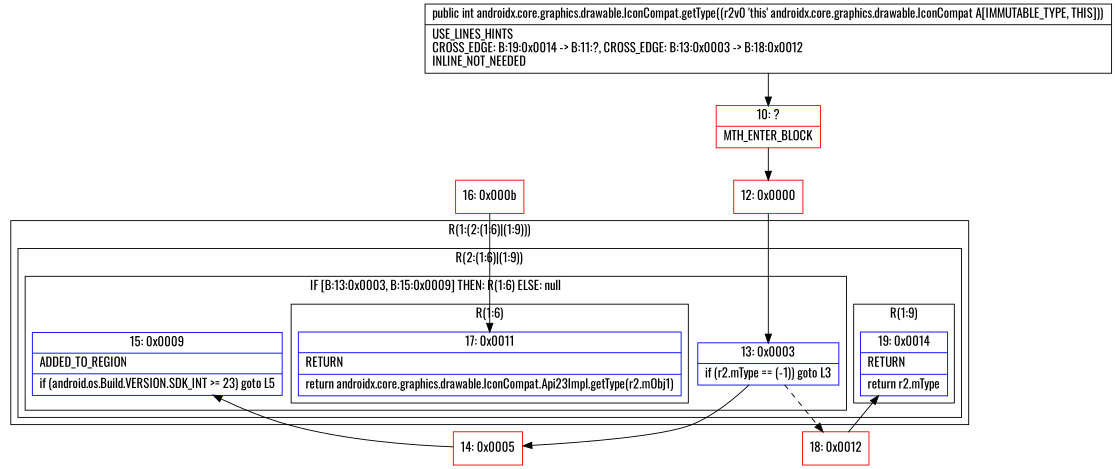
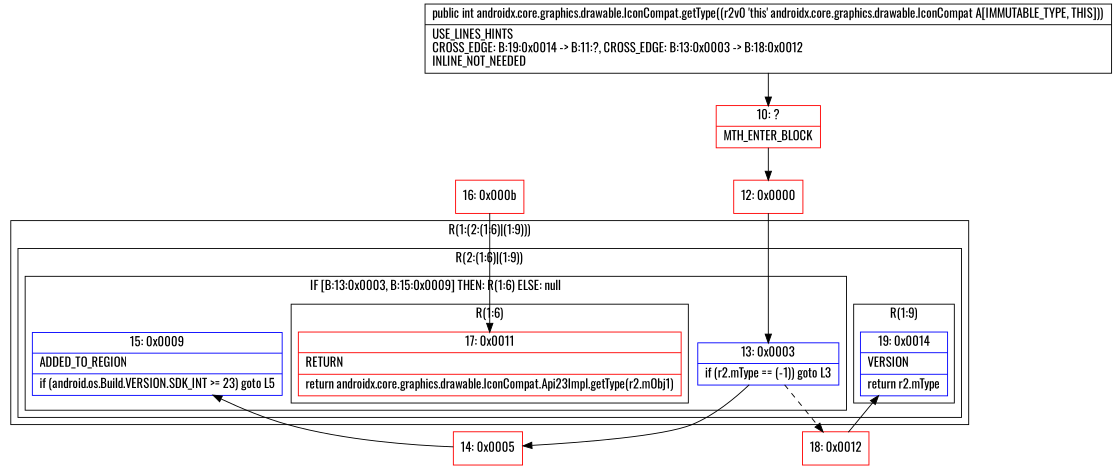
(887, 363) -> (888, 363)
(490, 364) -> (490, 364)
